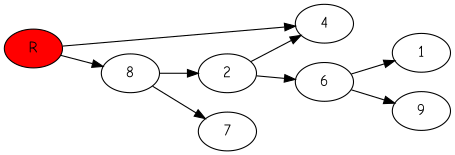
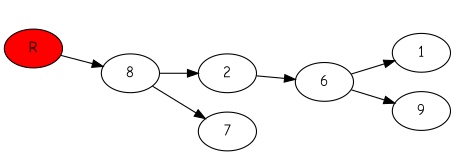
(324, 24) -> none
